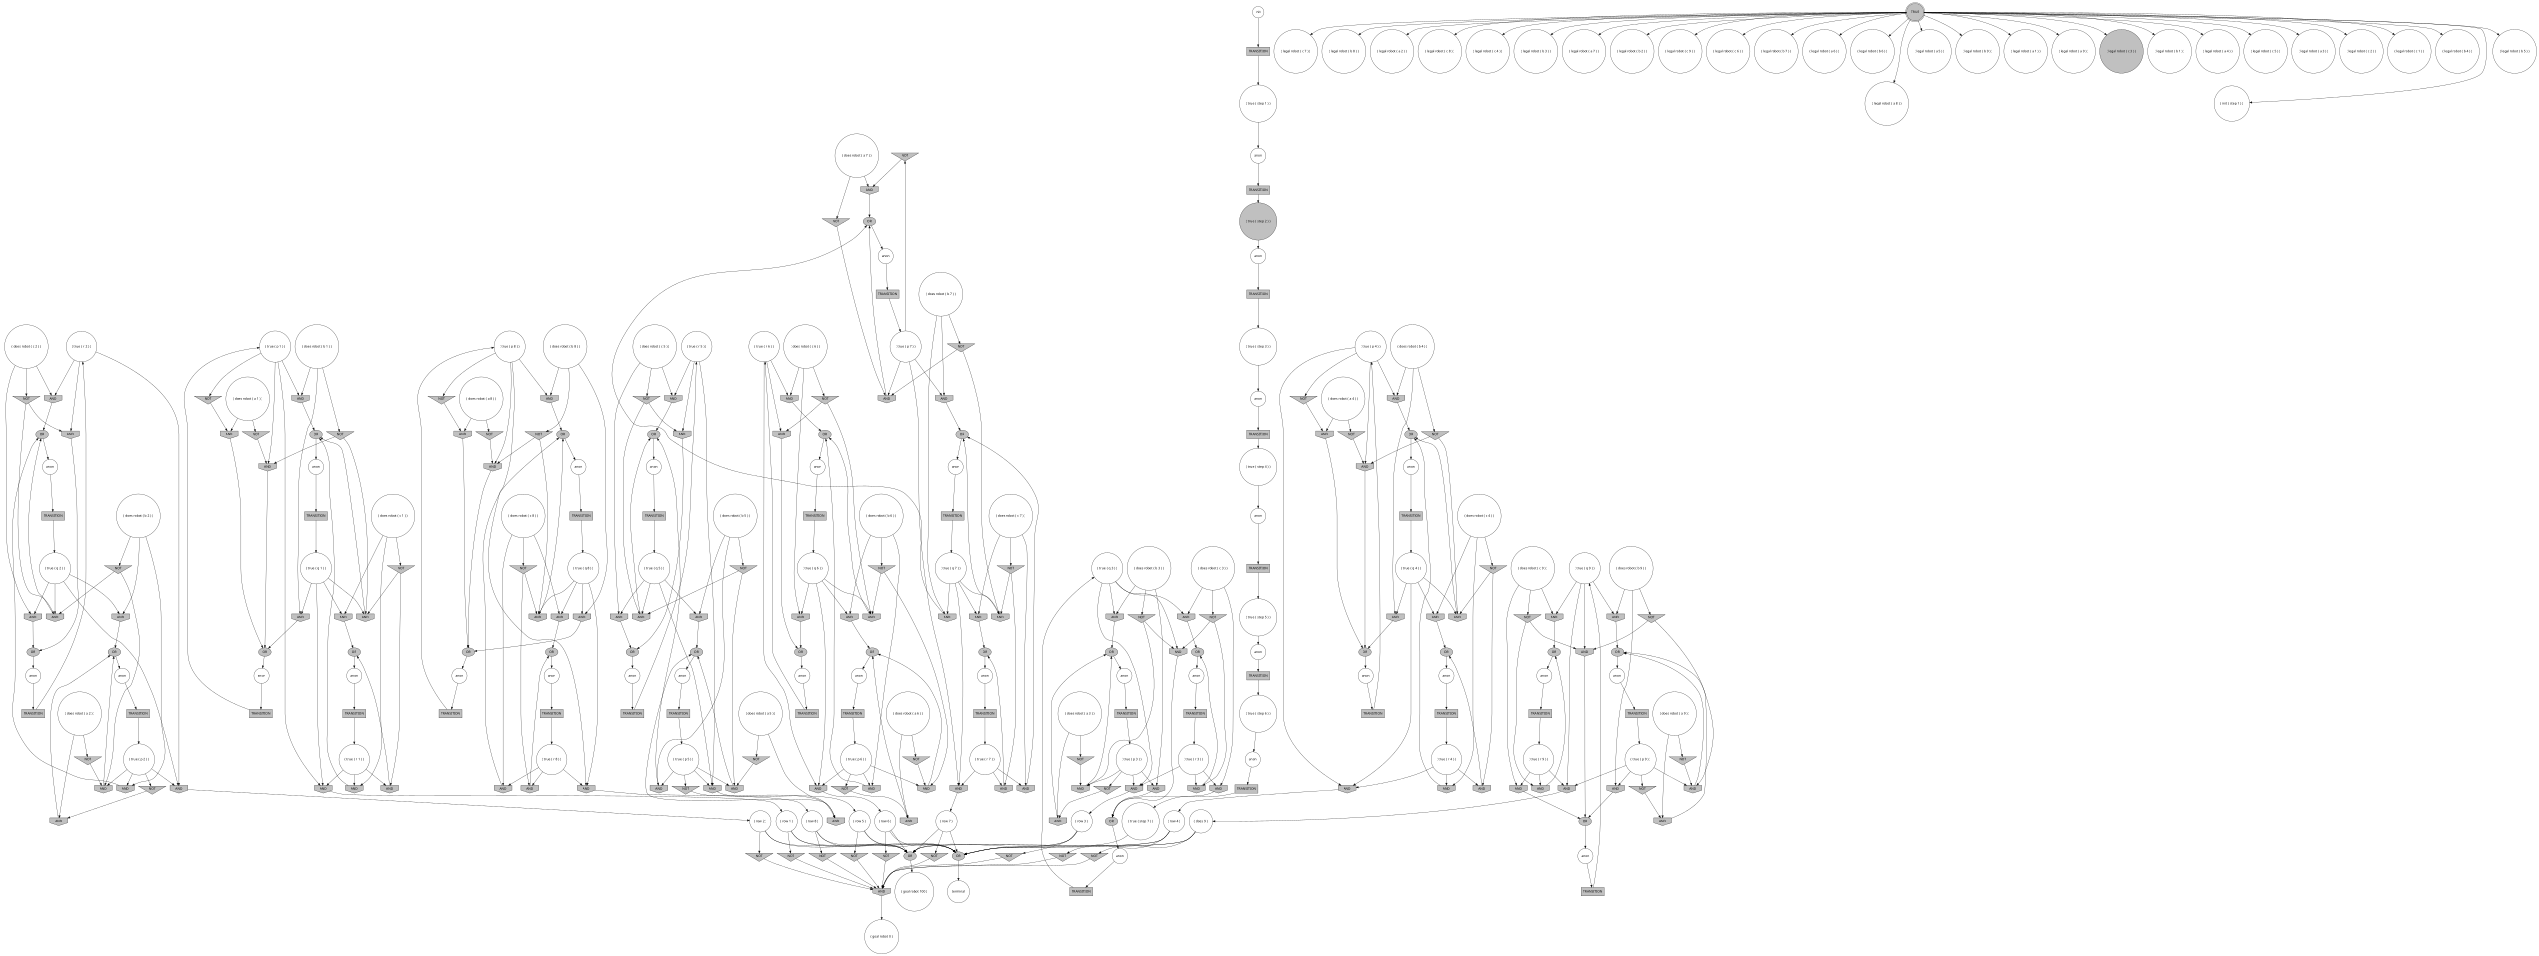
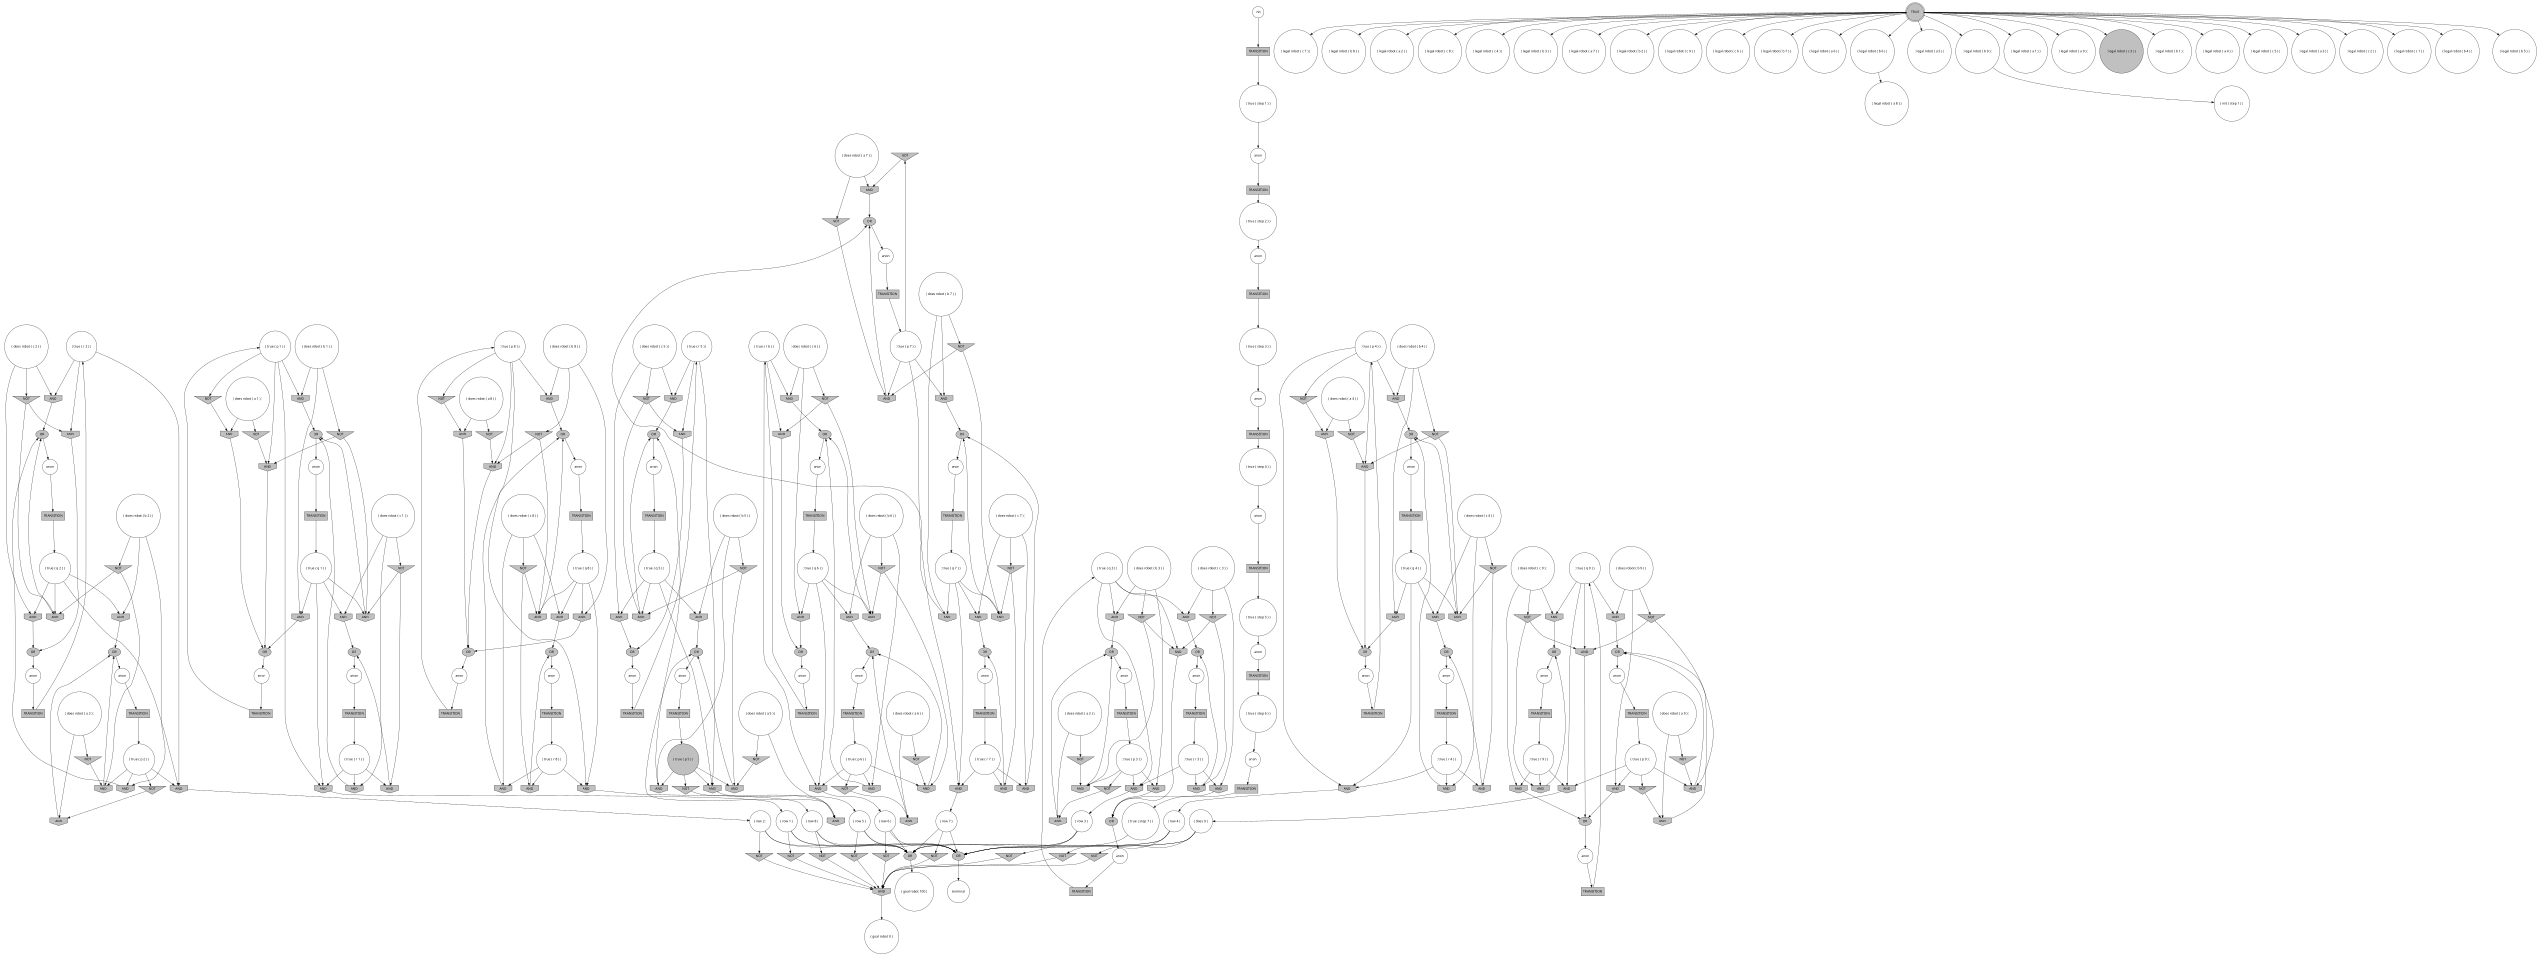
(2484, 35) -> (2100, 93)
(1901, 50) -> (1879, 76)
(1258, 221) -> (1258, 221)
(683, 759) -> (683, 759)
